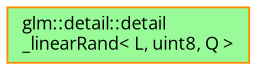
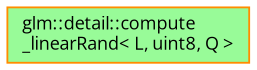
(128, 35) -> (128, 35)
